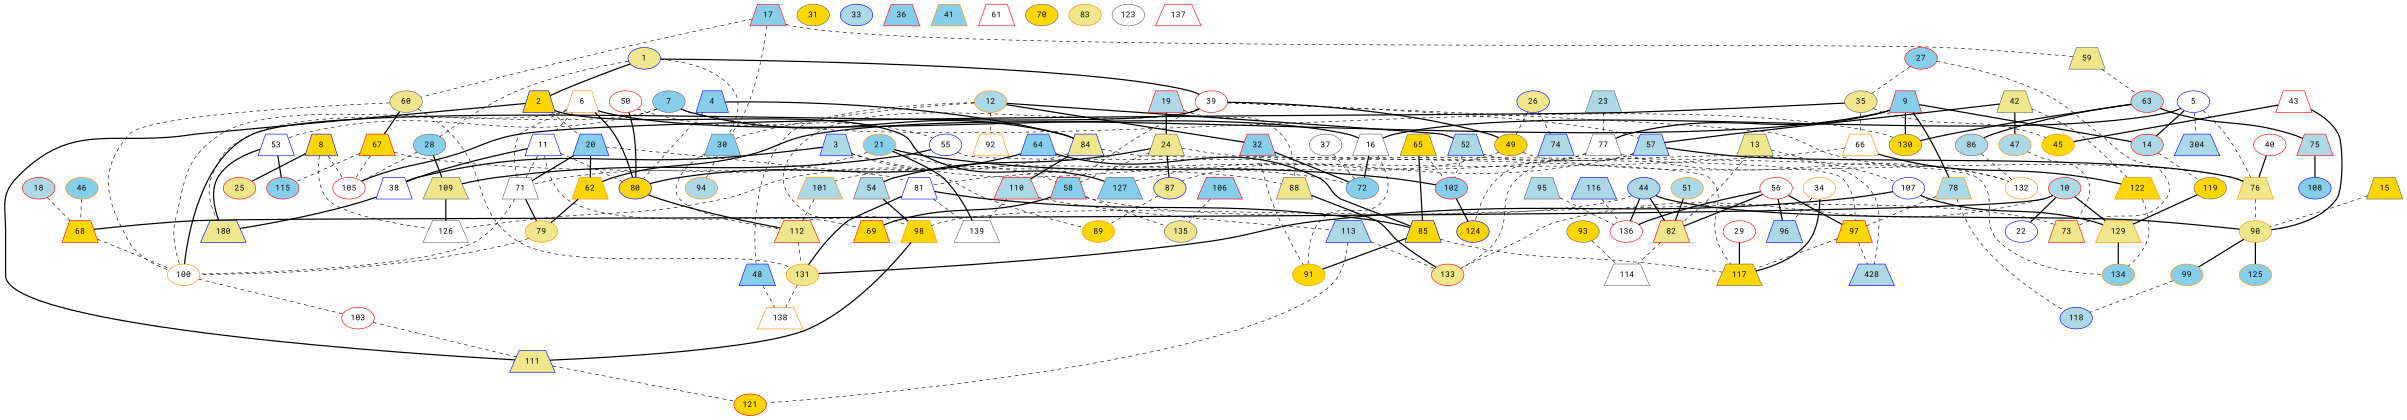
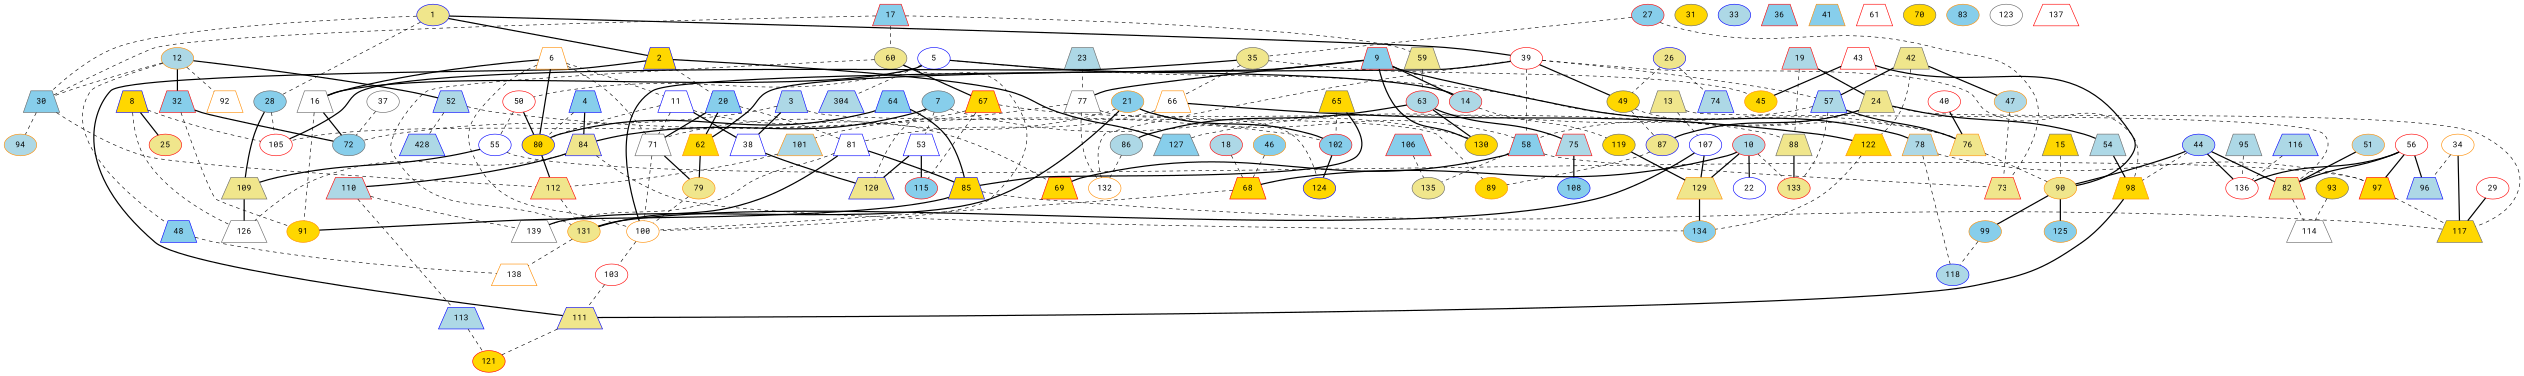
(1085, 15) -> (1963, 15)
none -> (738, 86)
(223, 232) -> (871, 188)
(1863, 253) -> none
(1403, 255) -> none
